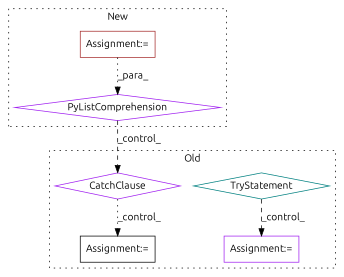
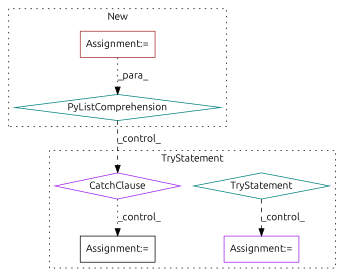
(118, 108) -> (118, 108)
(192, 159) -> (192, 159)
